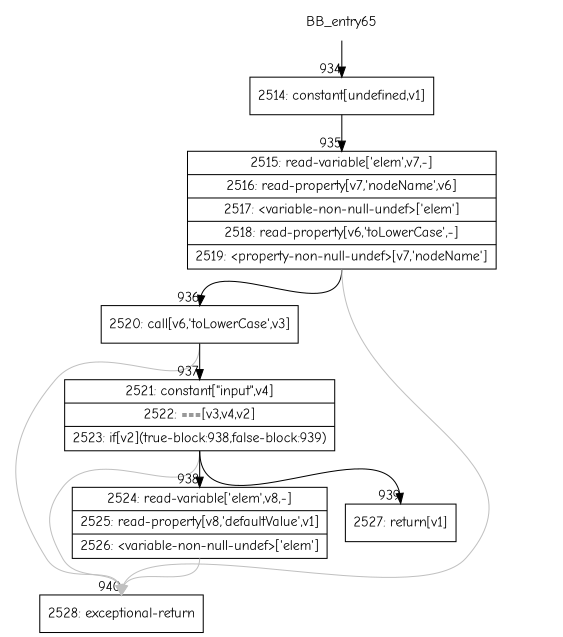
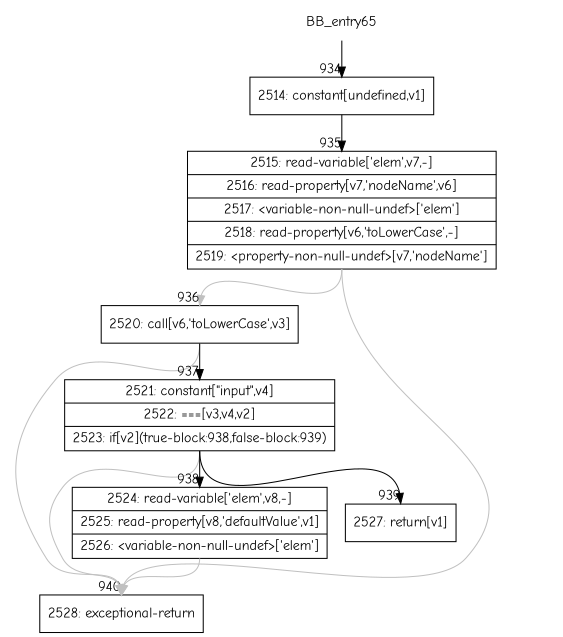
(276, 288) -> (276, 288)
